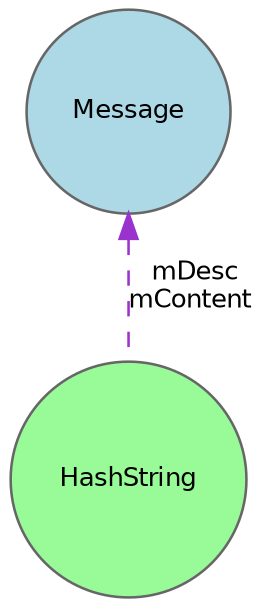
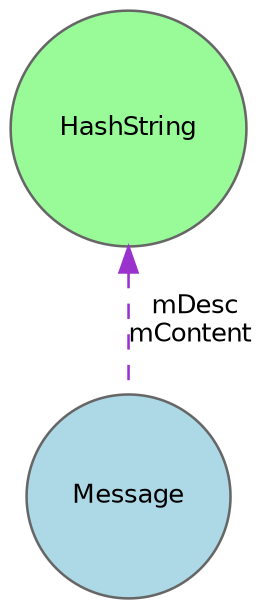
(129, 300) -> (129, 333)
